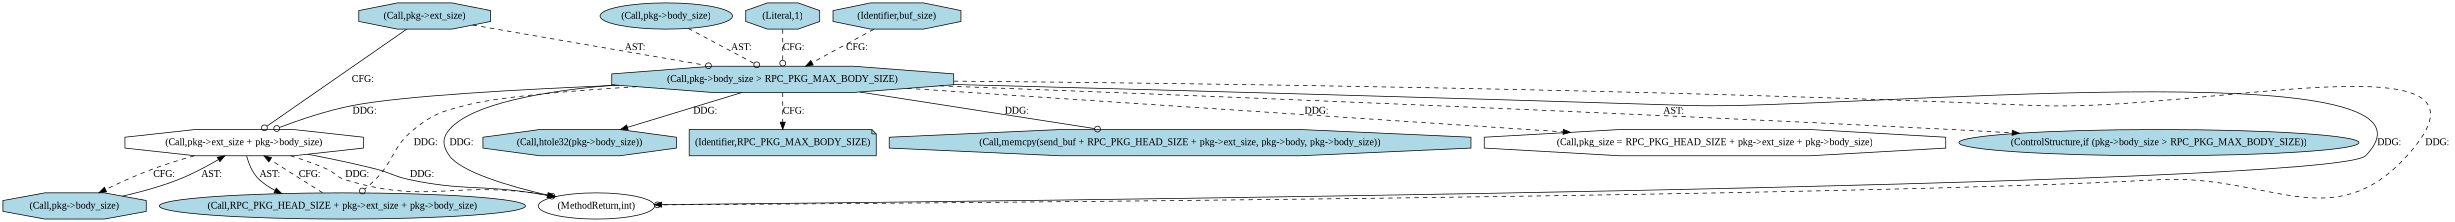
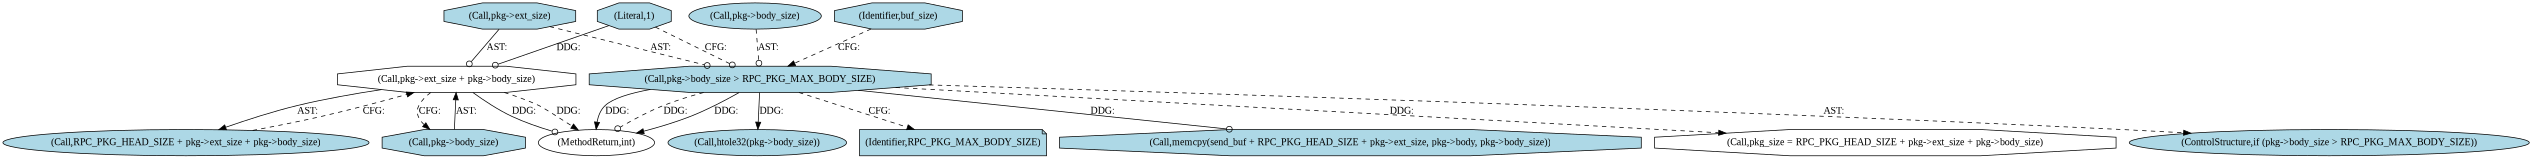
(364, 79) -> (499, 48)
(447, 95) -> (553, 45)
(484, 102) -> none
(580, 143) -> (757, 143)
